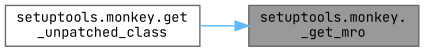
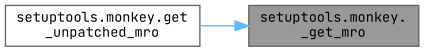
(103, 26) -> (103, 26)
